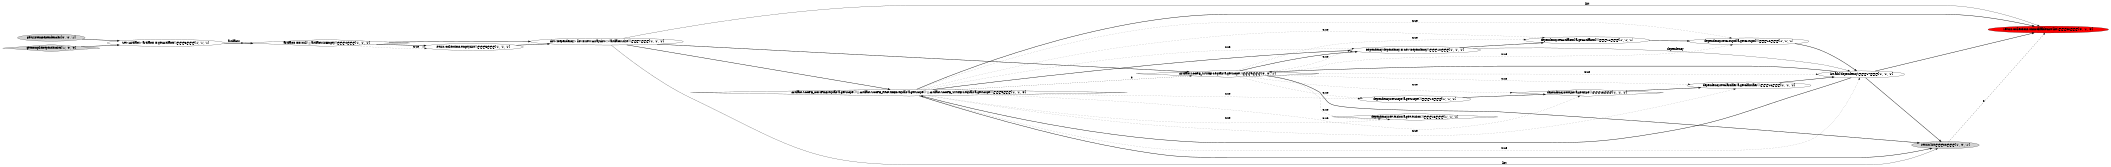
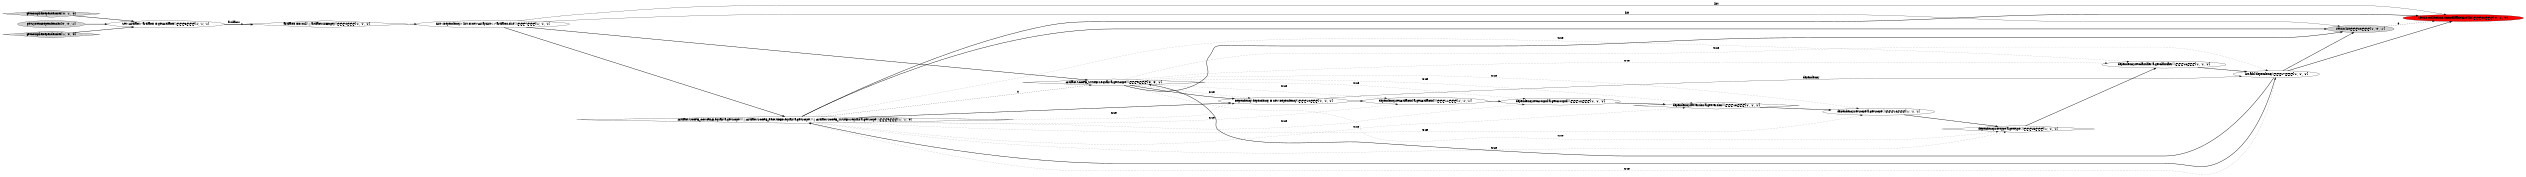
none -> (51, 14)
(473, 47) -> none
(1827, 53) -> (1639, 104)
none -> (1794, 109)
